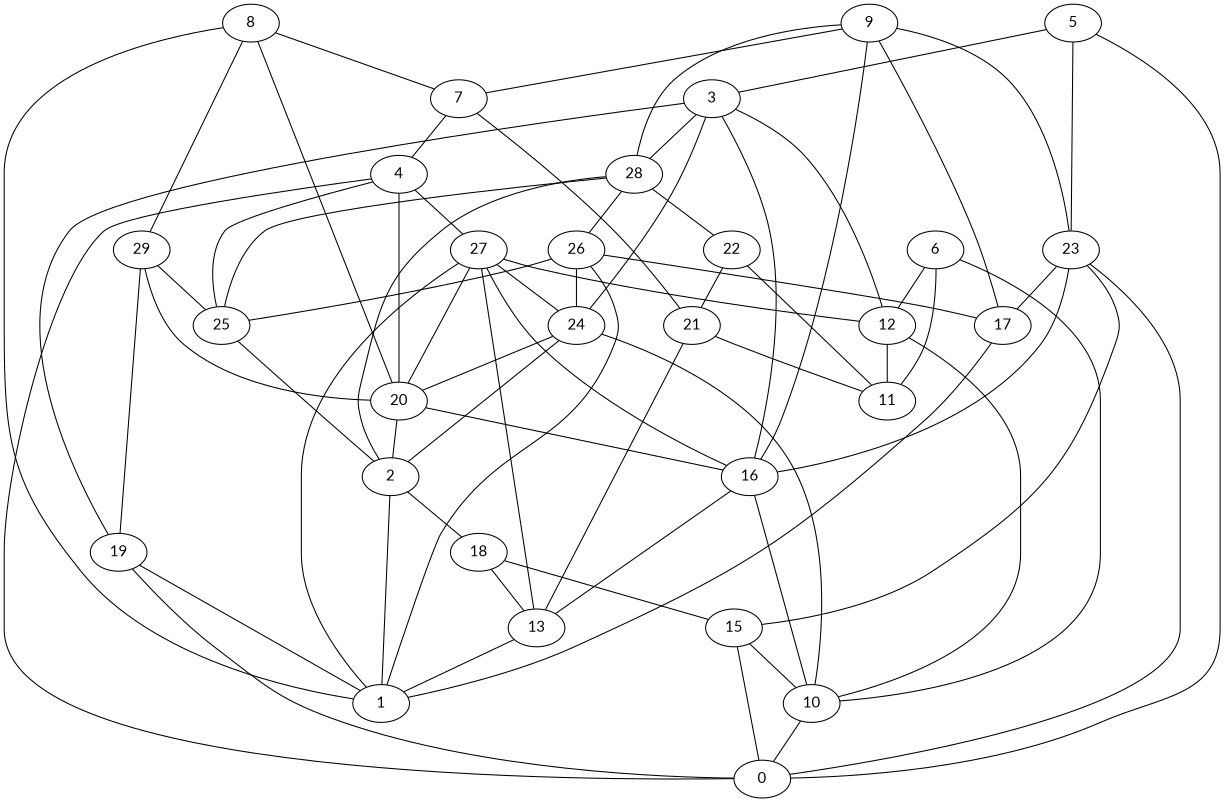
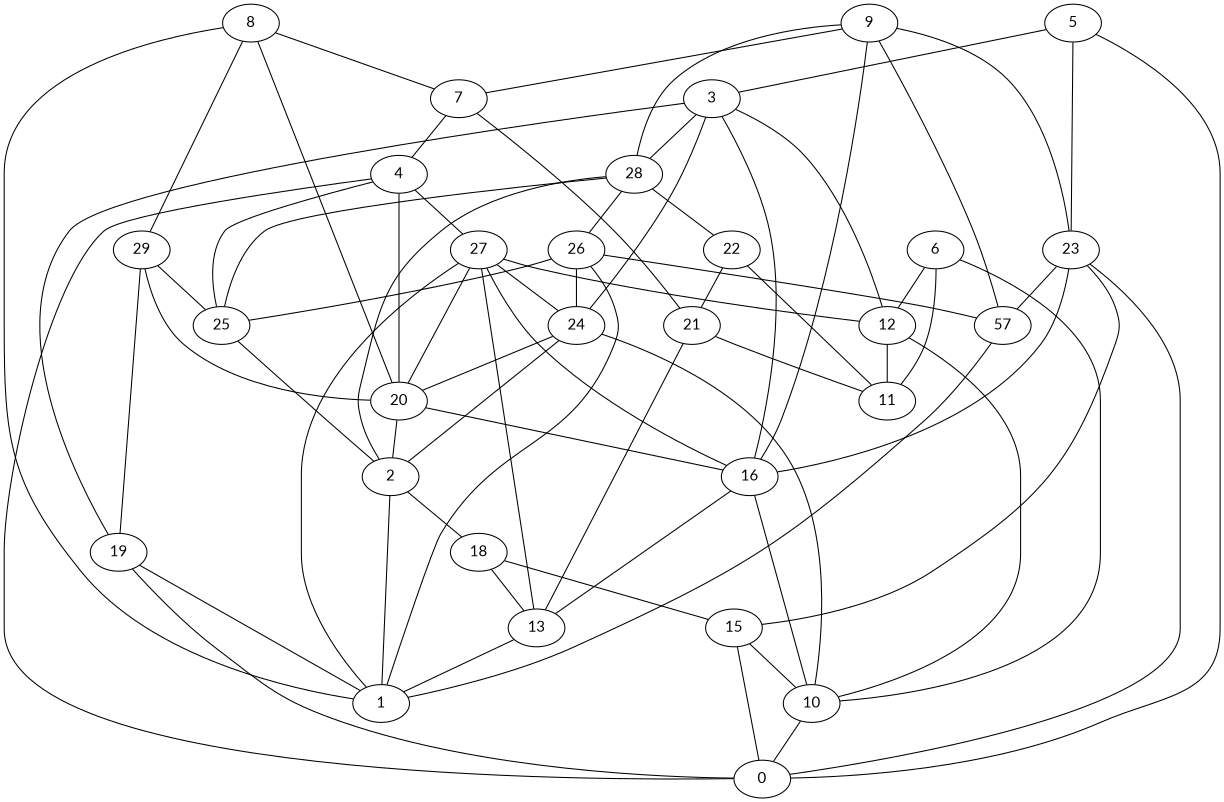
(1003, 325) -> (1003, 325)
